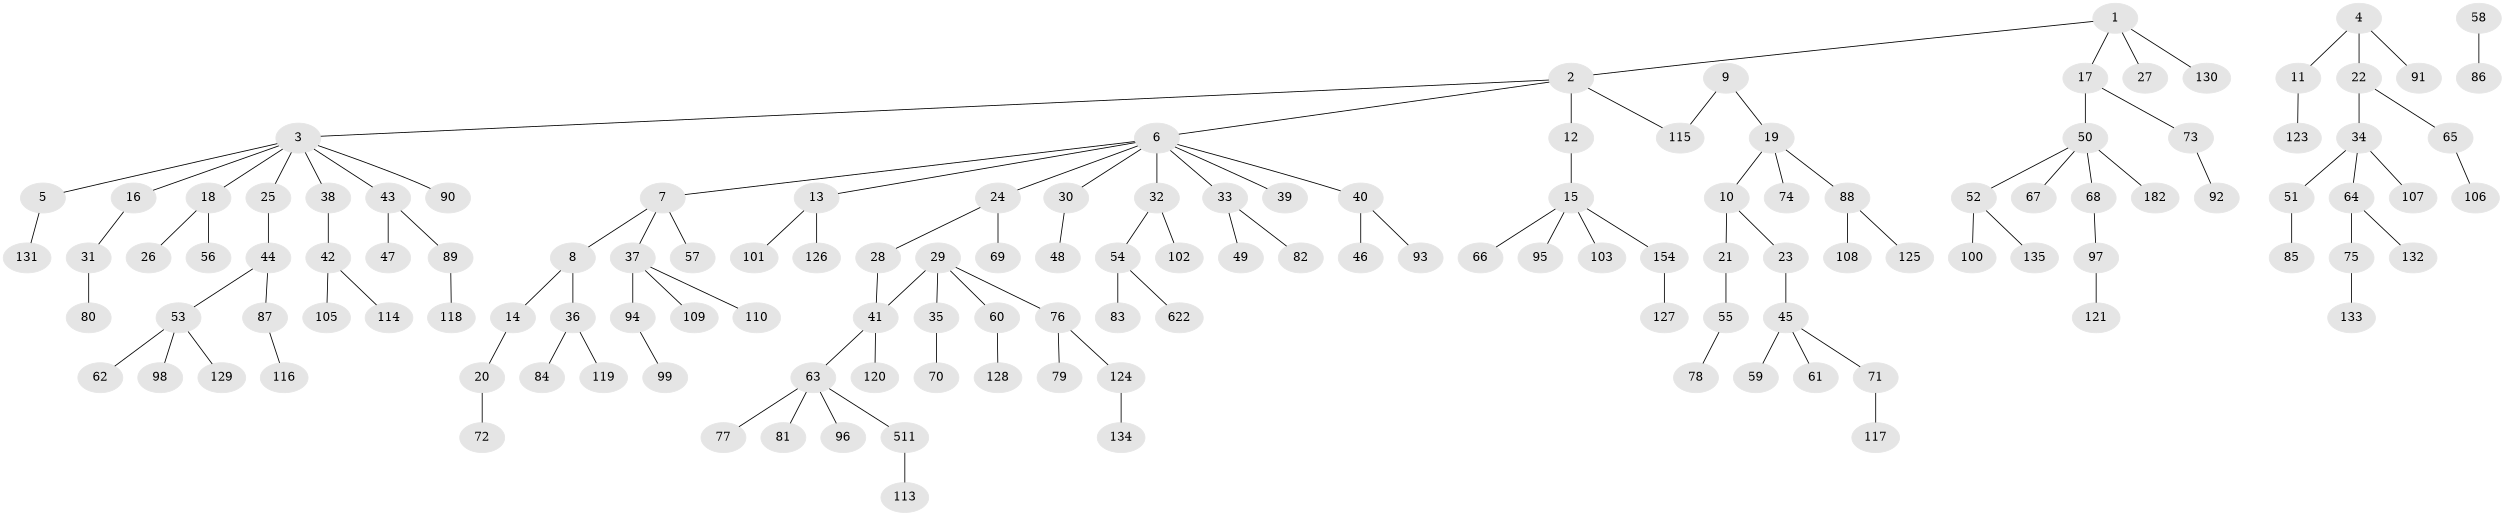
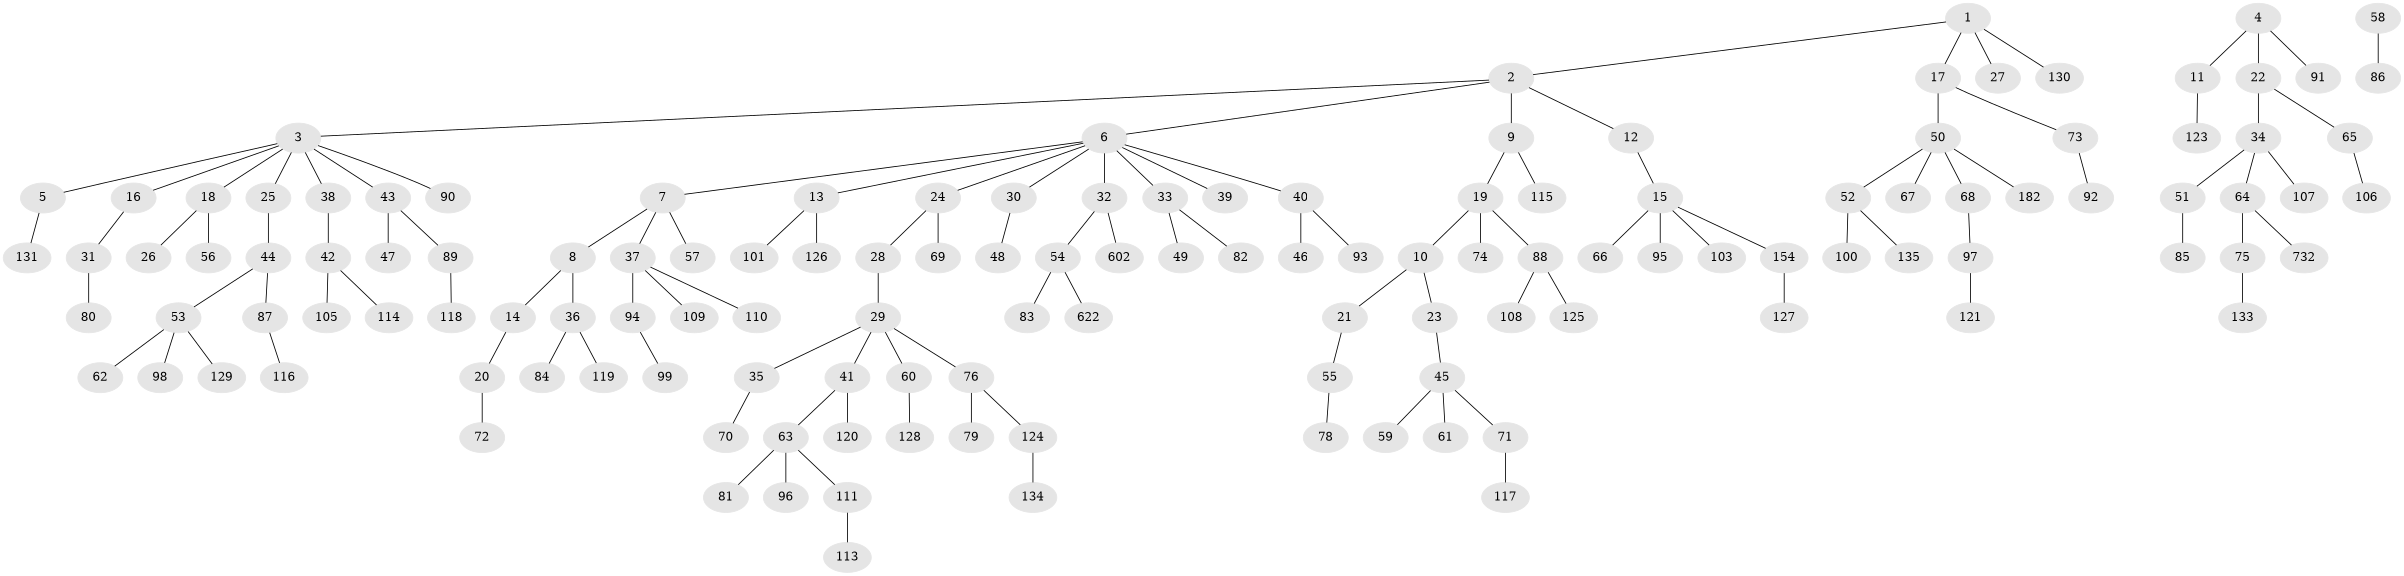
(1625, 108) -> (1511, 108)
(1179, 258) -> (1119, 258)
(2413, 258) -> (2304, 258)
(877, 288) -> (878, 288)
(723, 438) -> none
(905, 438) -> (847, 498)
